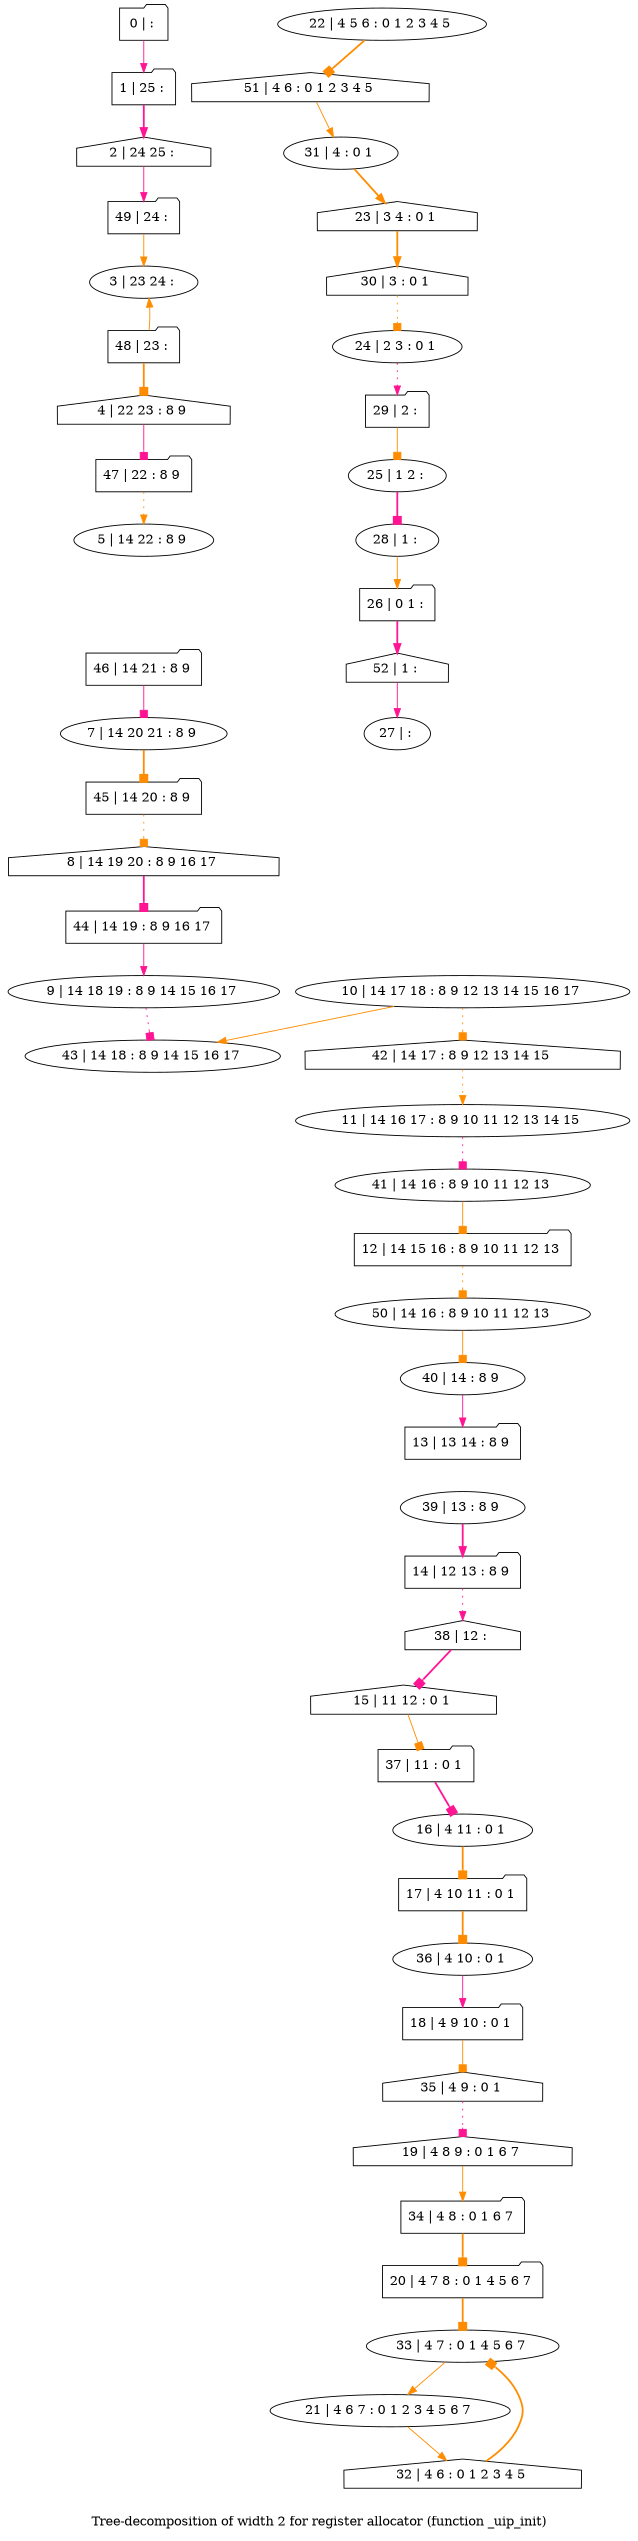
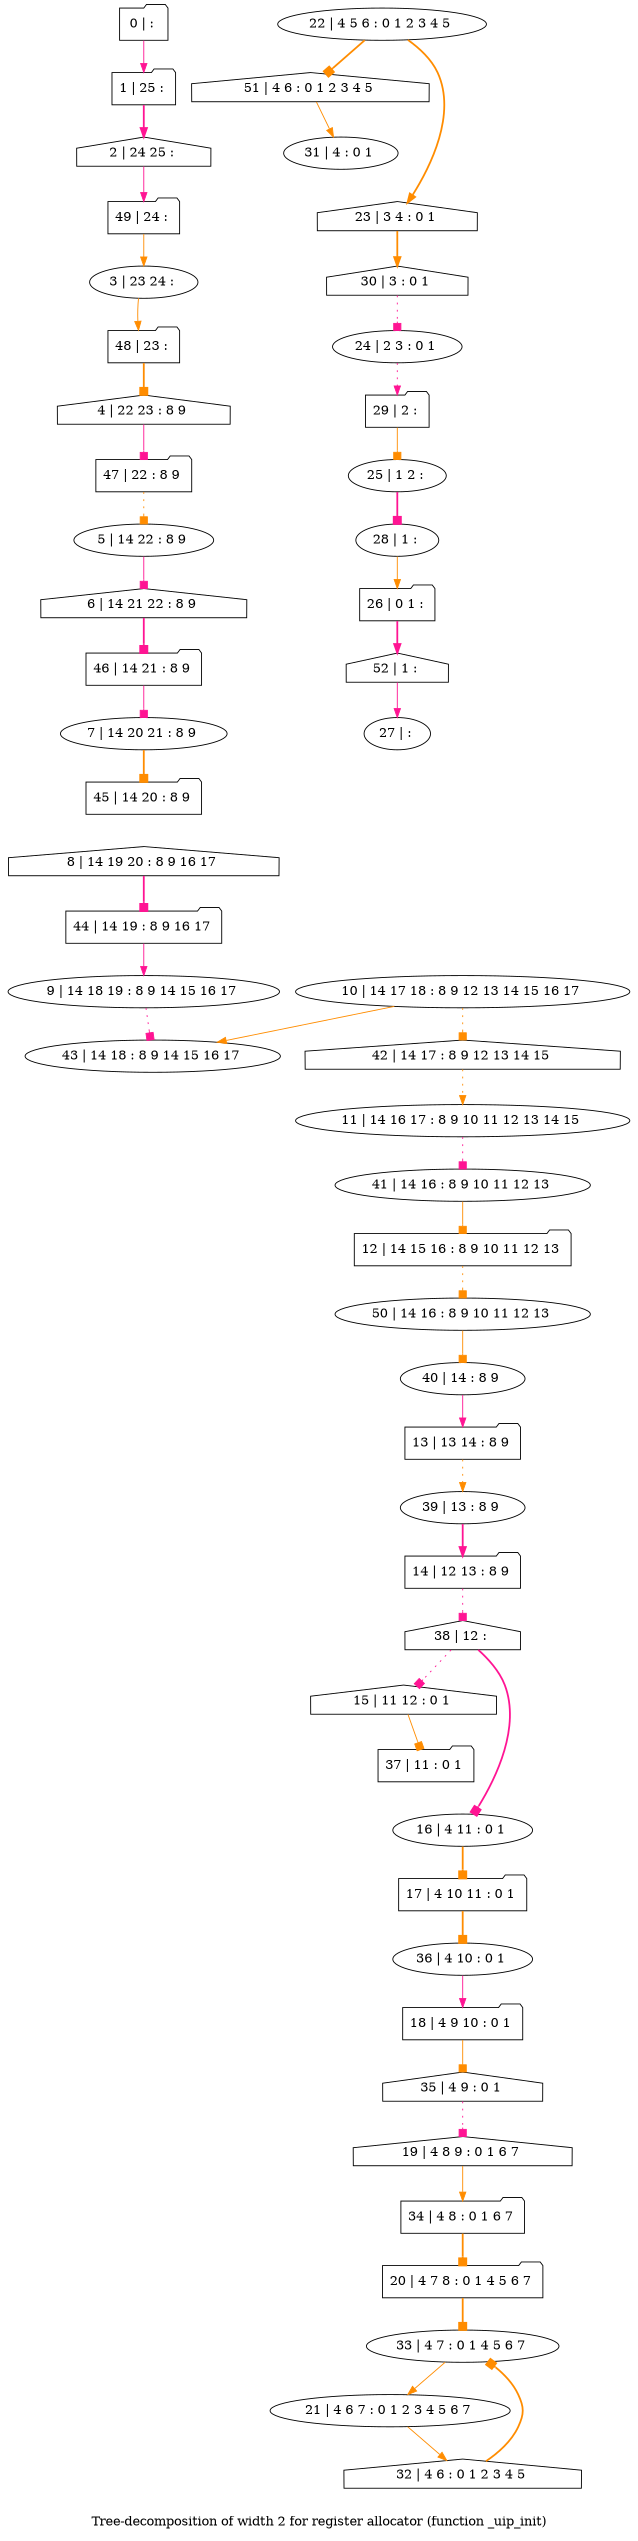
(366, 183) -> (444, 114)
(397, 308) -> (397, 308)
(150, 319) -> (138, 310)
(144, 504) -> (144, 504)
none -> (144, 605)
(144, 826) -> none
none -> (463, 1471)
(463, 1600) -> (463, 1600)
(437, 1665) -> (437, 1665)
(442, 1794) -> (509, 1726)
